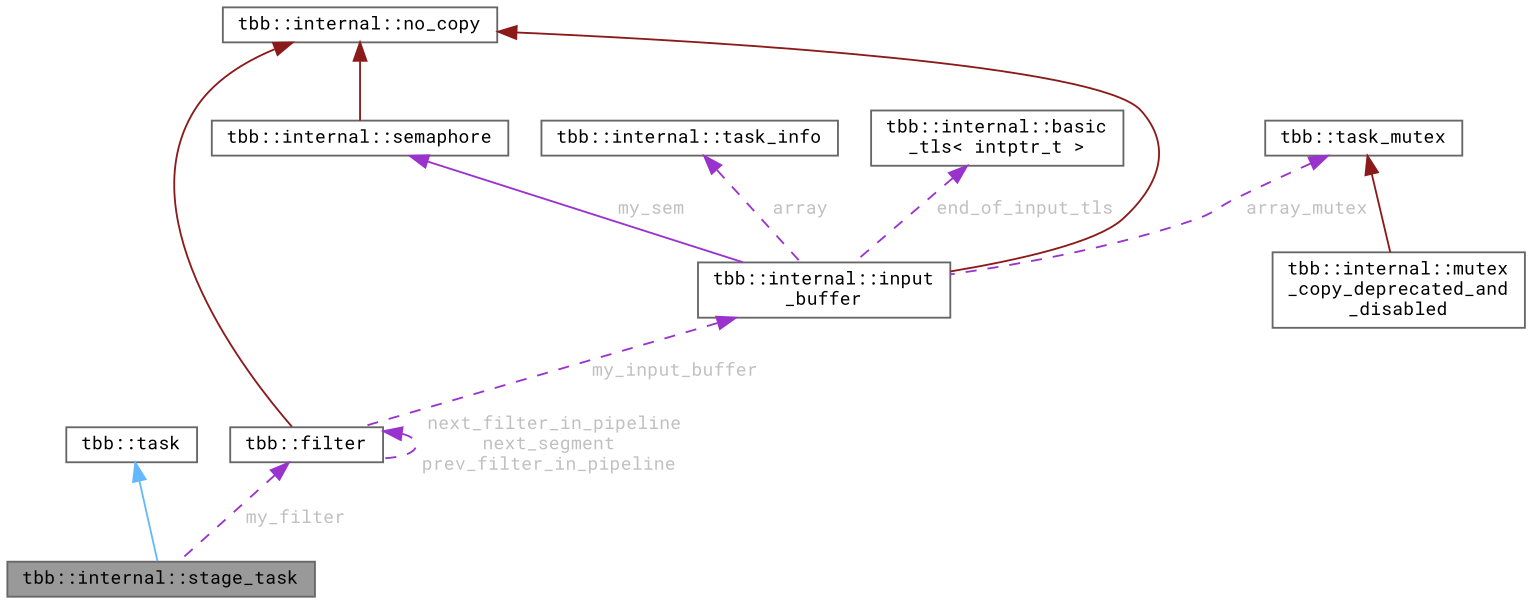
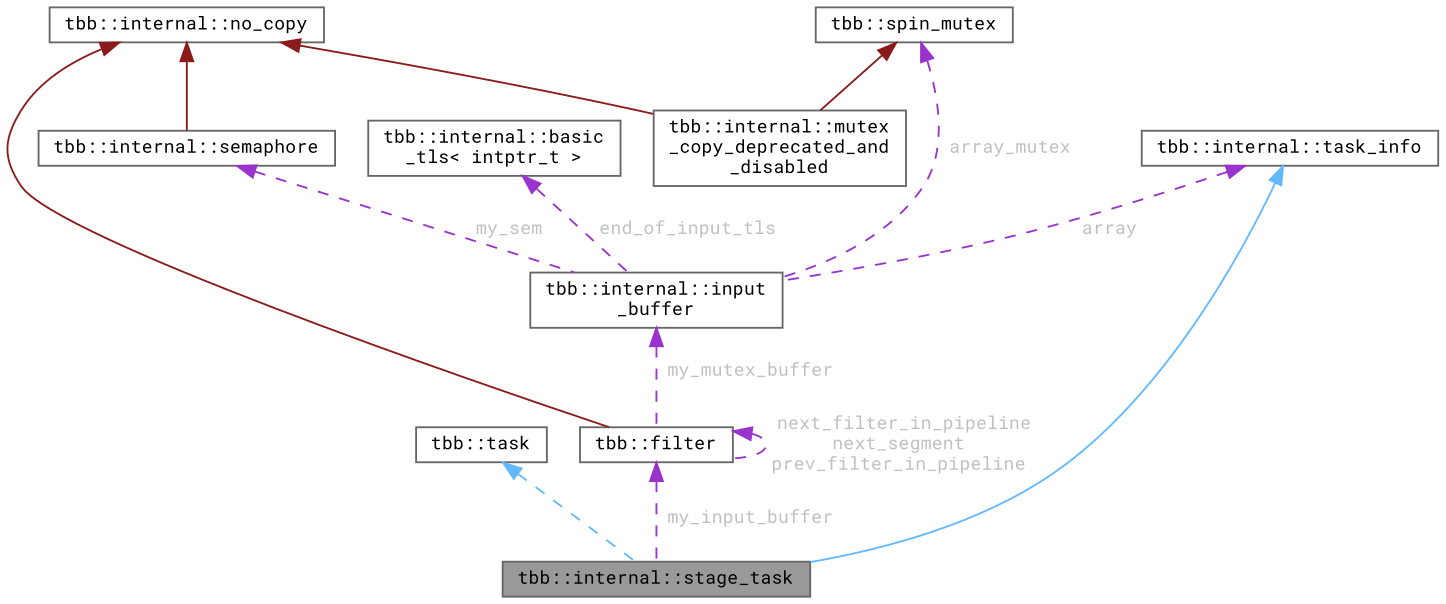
(984, 69) -> (477, 78)
(1364, 138) -> (914, 25)
(585, 212) -> (415, 222)
(670, 371) -> (746, 371)
none -> (1096, 439)
(291, 518) -> (746, 518)
(148, 521) -> (577, 518)
